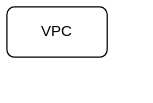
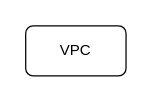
(57, 32) -> (76, 51)
